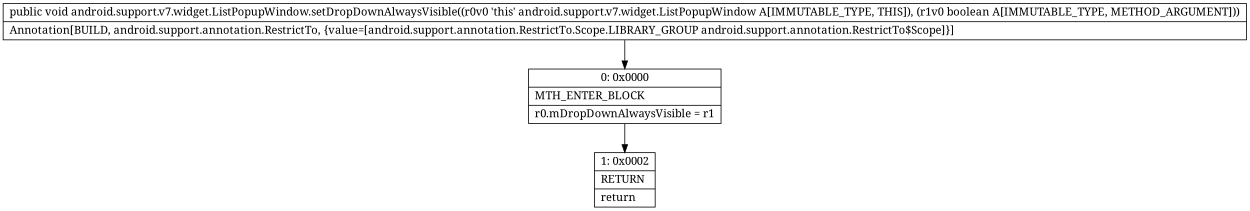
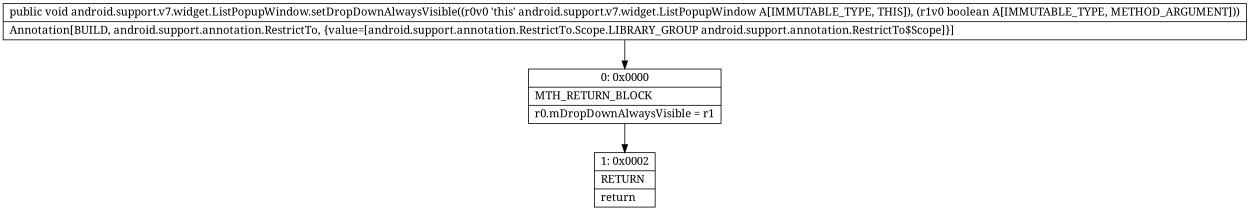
(590, 96) -> (594, 96)
